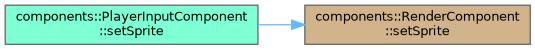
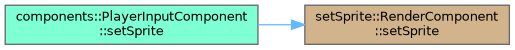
(418, 25) -> (407, 25)
